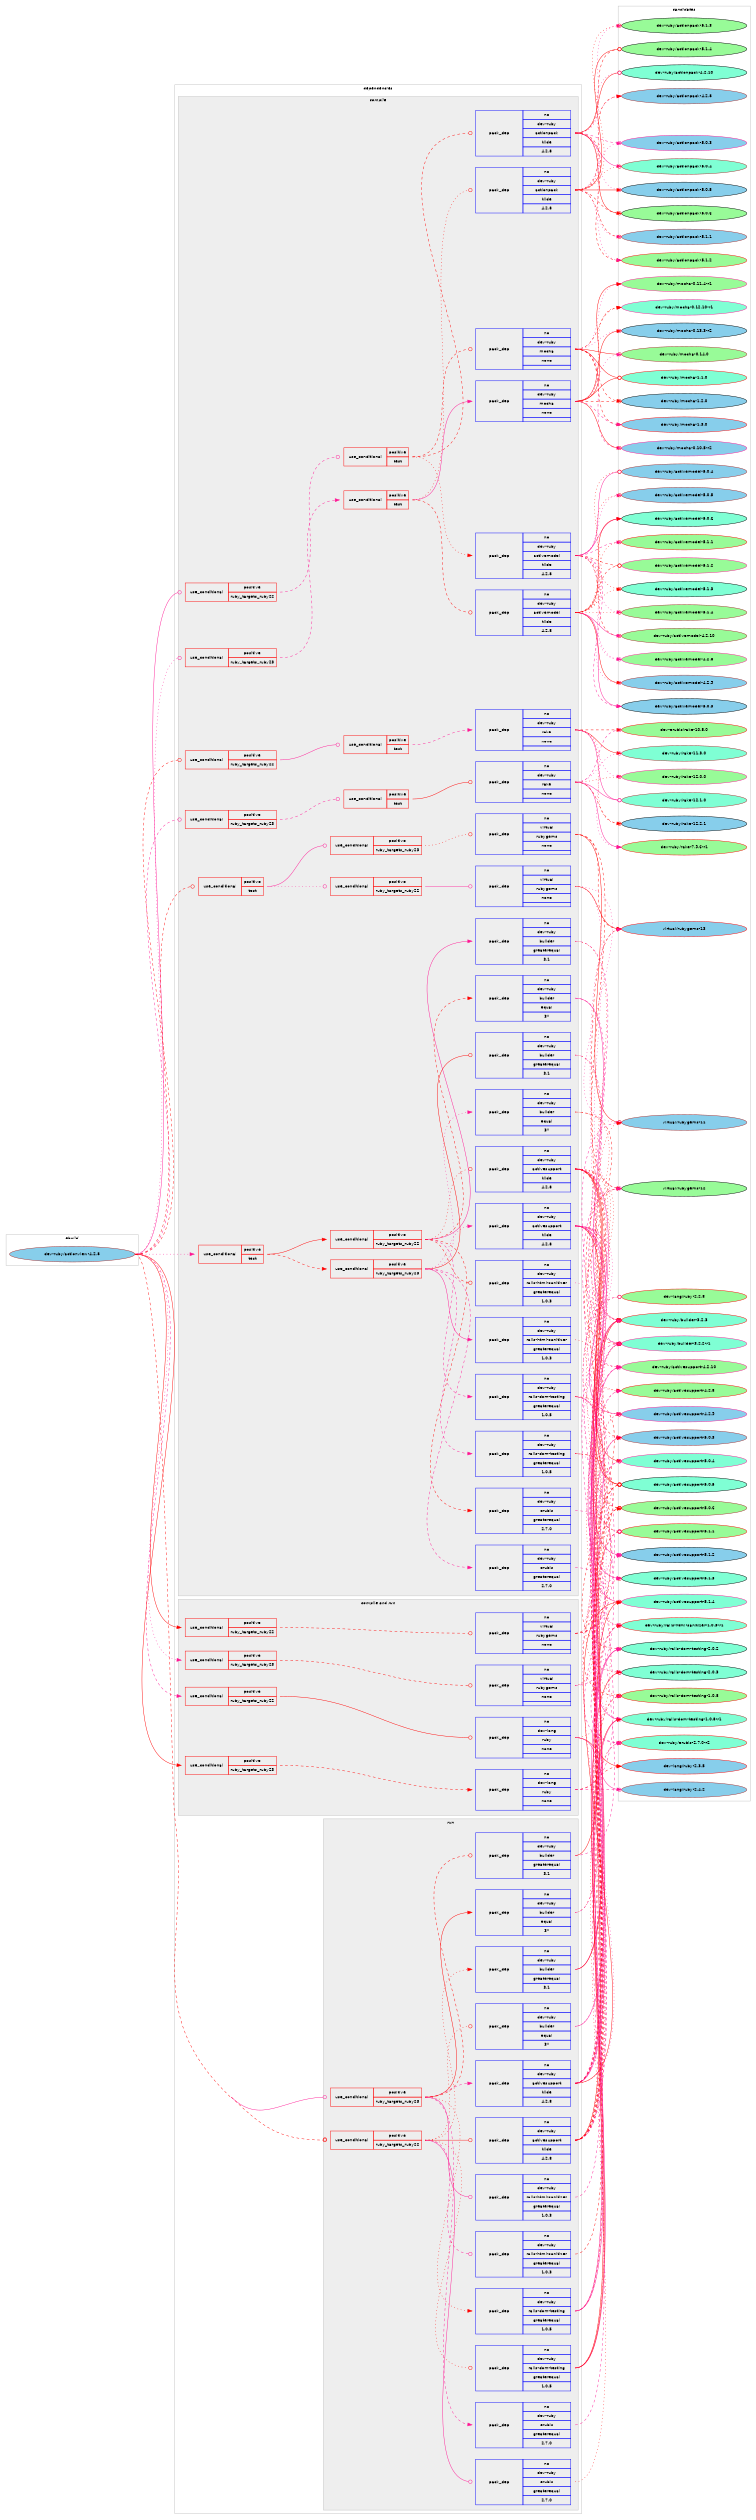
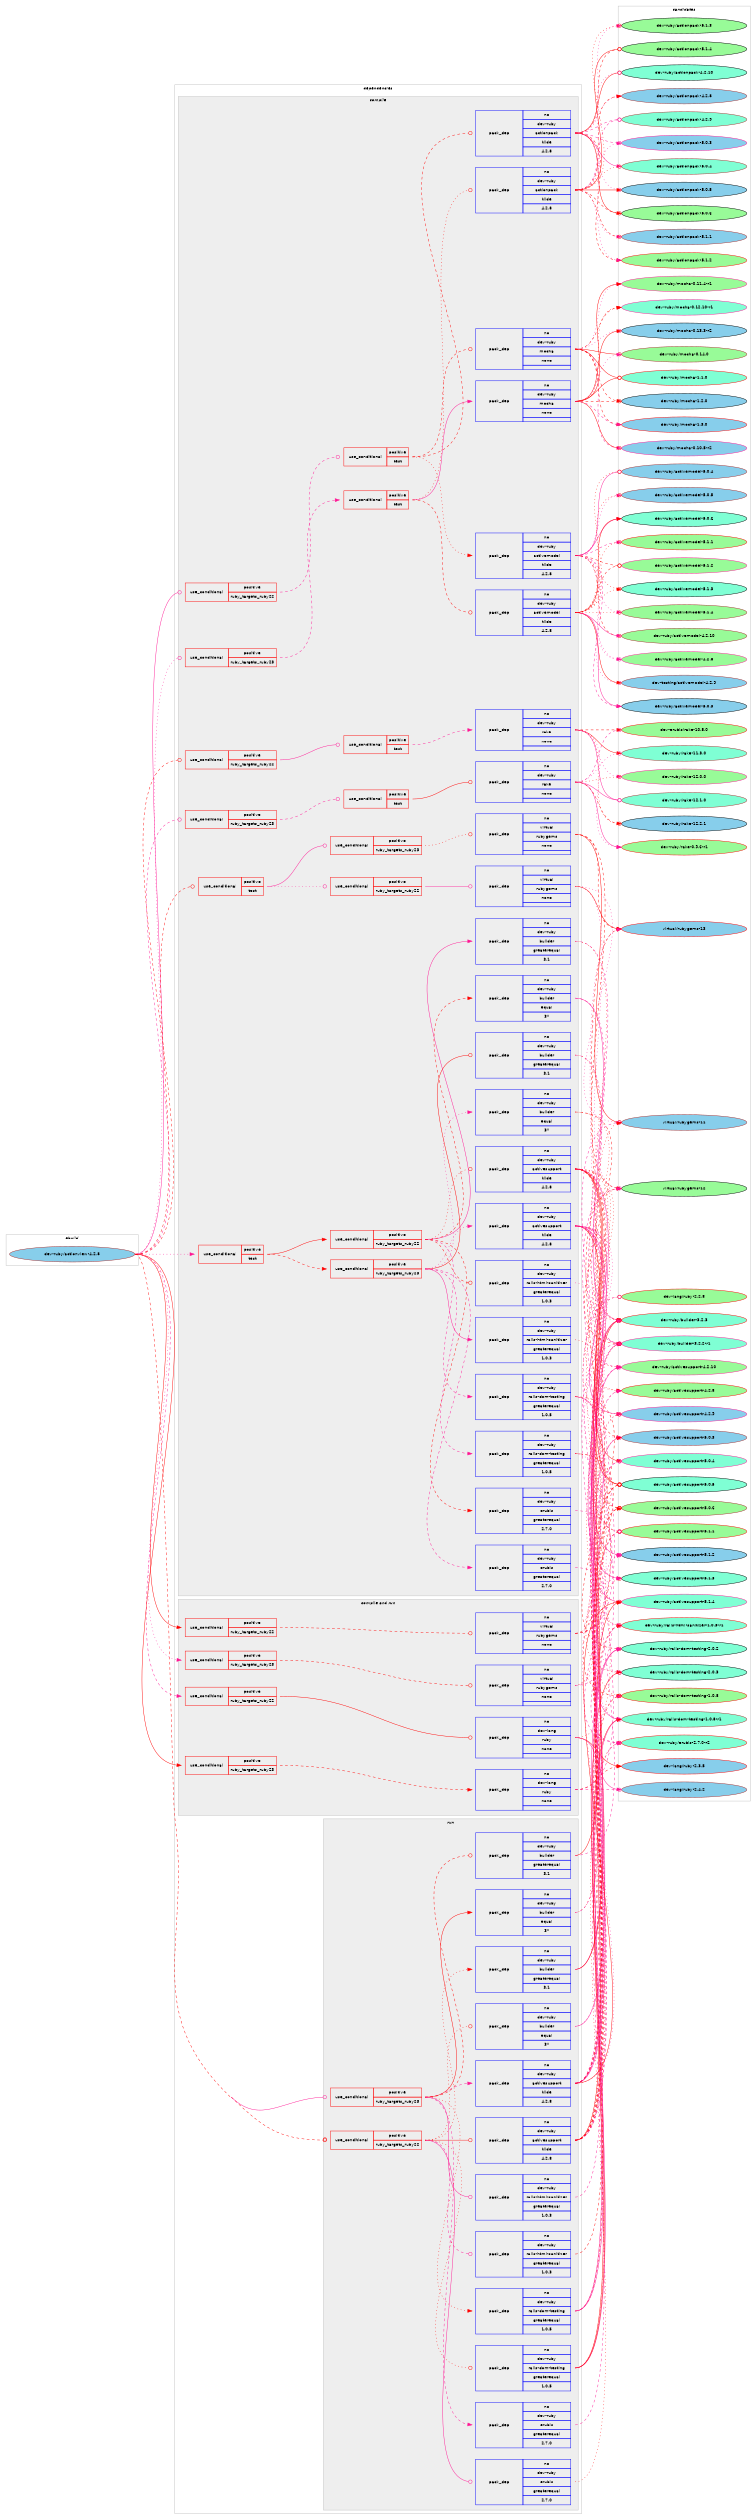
none -> (684, 120)
(684, 683) -> (684, 683)
(684, 847) -> (684, 847)
